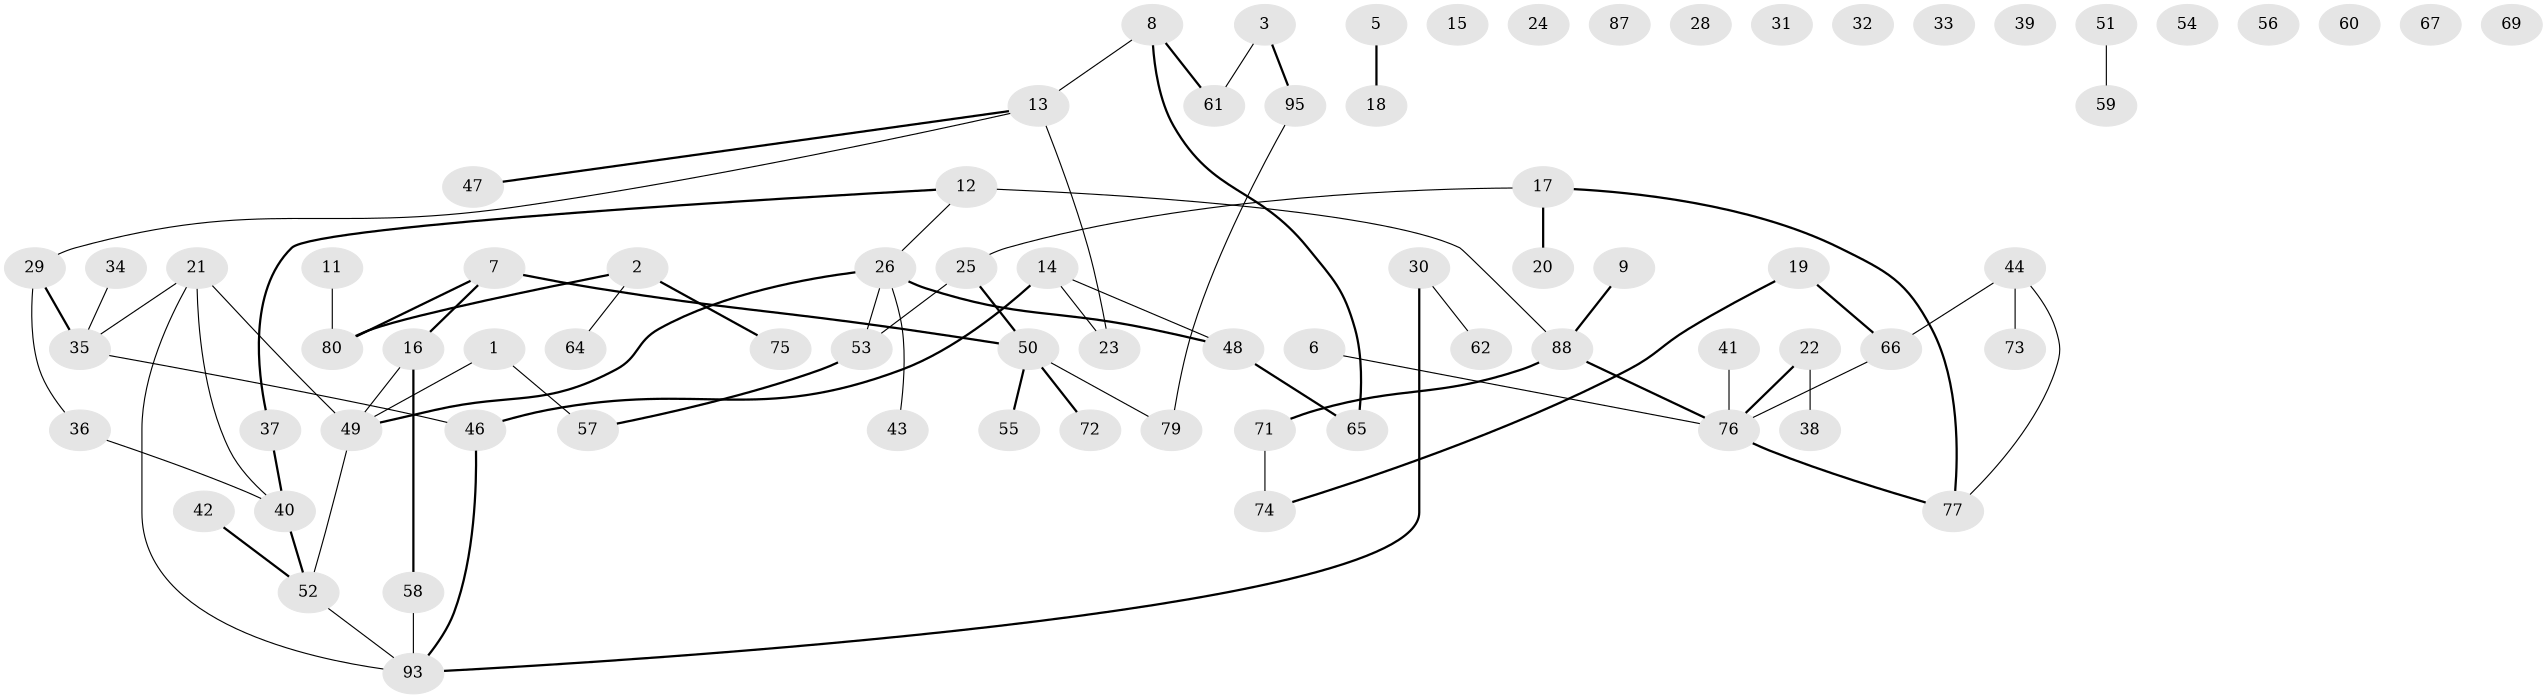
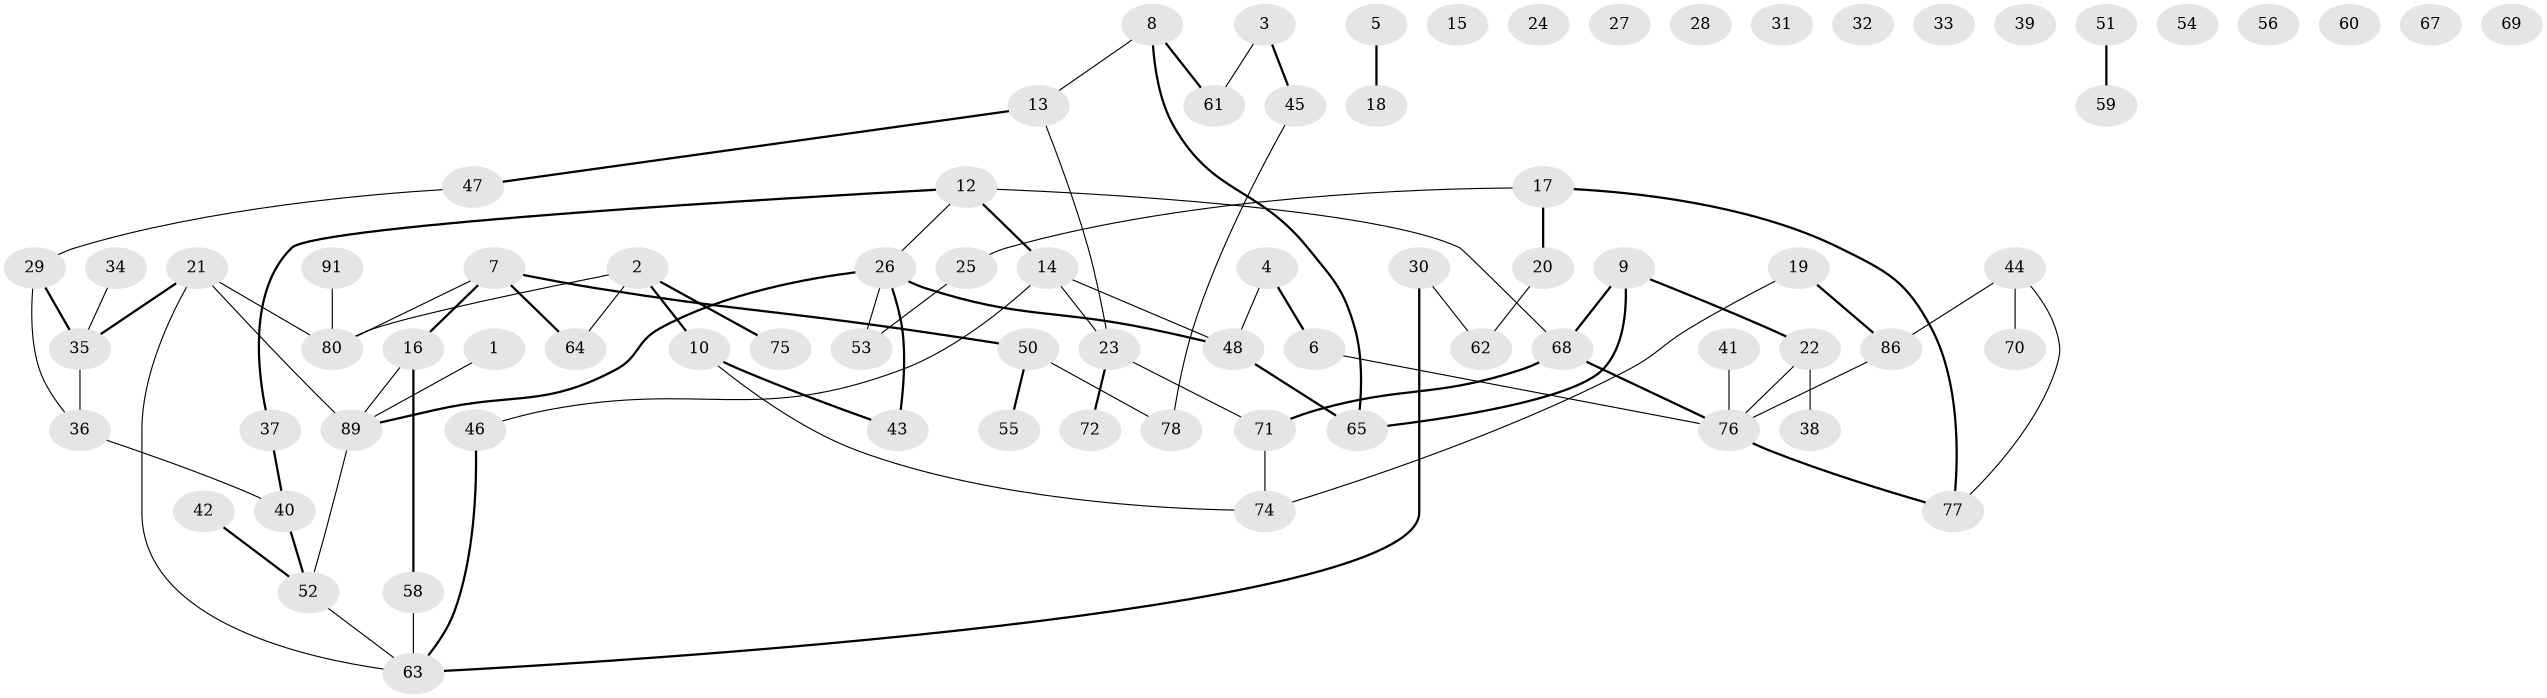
(1620, 25) -> (1620, 25)
(2106, 65) -> (2106, 65)
(1295, 106) -> (1295, 106)
(536, 204) -> (248, 210)
none -> (1007, 227)
(332, 268) -> (332, 268)
none -> (1267, 268)
(481, 302) -> (481, 302)
none -> (1712, 304)
(138, 309) -> (138, 309)
(413, 309) -> (413, 309)
none -> (535, 309)
none -> (1512, 309)
(1004, 318) -> none
(904, 348) -> (904, 348)
none -> (699, 349)
(1562, 349) -> (1562, 349)
(1891, 349) -> (1891, 349)
(2015, 349) -> (2015, 349)
(279, 387) -> (80, 390)
(1059, 390) -> (1102, 382)
none -> (1187, 390)
(1770, 390) -> (1770, 390)
(780, 398) -> (780, 398)
(211, 400) -> (269, 311)
none -> (1533, 400)
(1543, 410) -> (1543, 410)
(351, 430) -> (351, 430)
(588, 430) -> none
(1171, 430) -> (1171, 430)
(413, 674) -> (413, 674)
